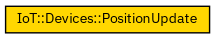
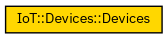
(108, 20) -> (84, 20)
